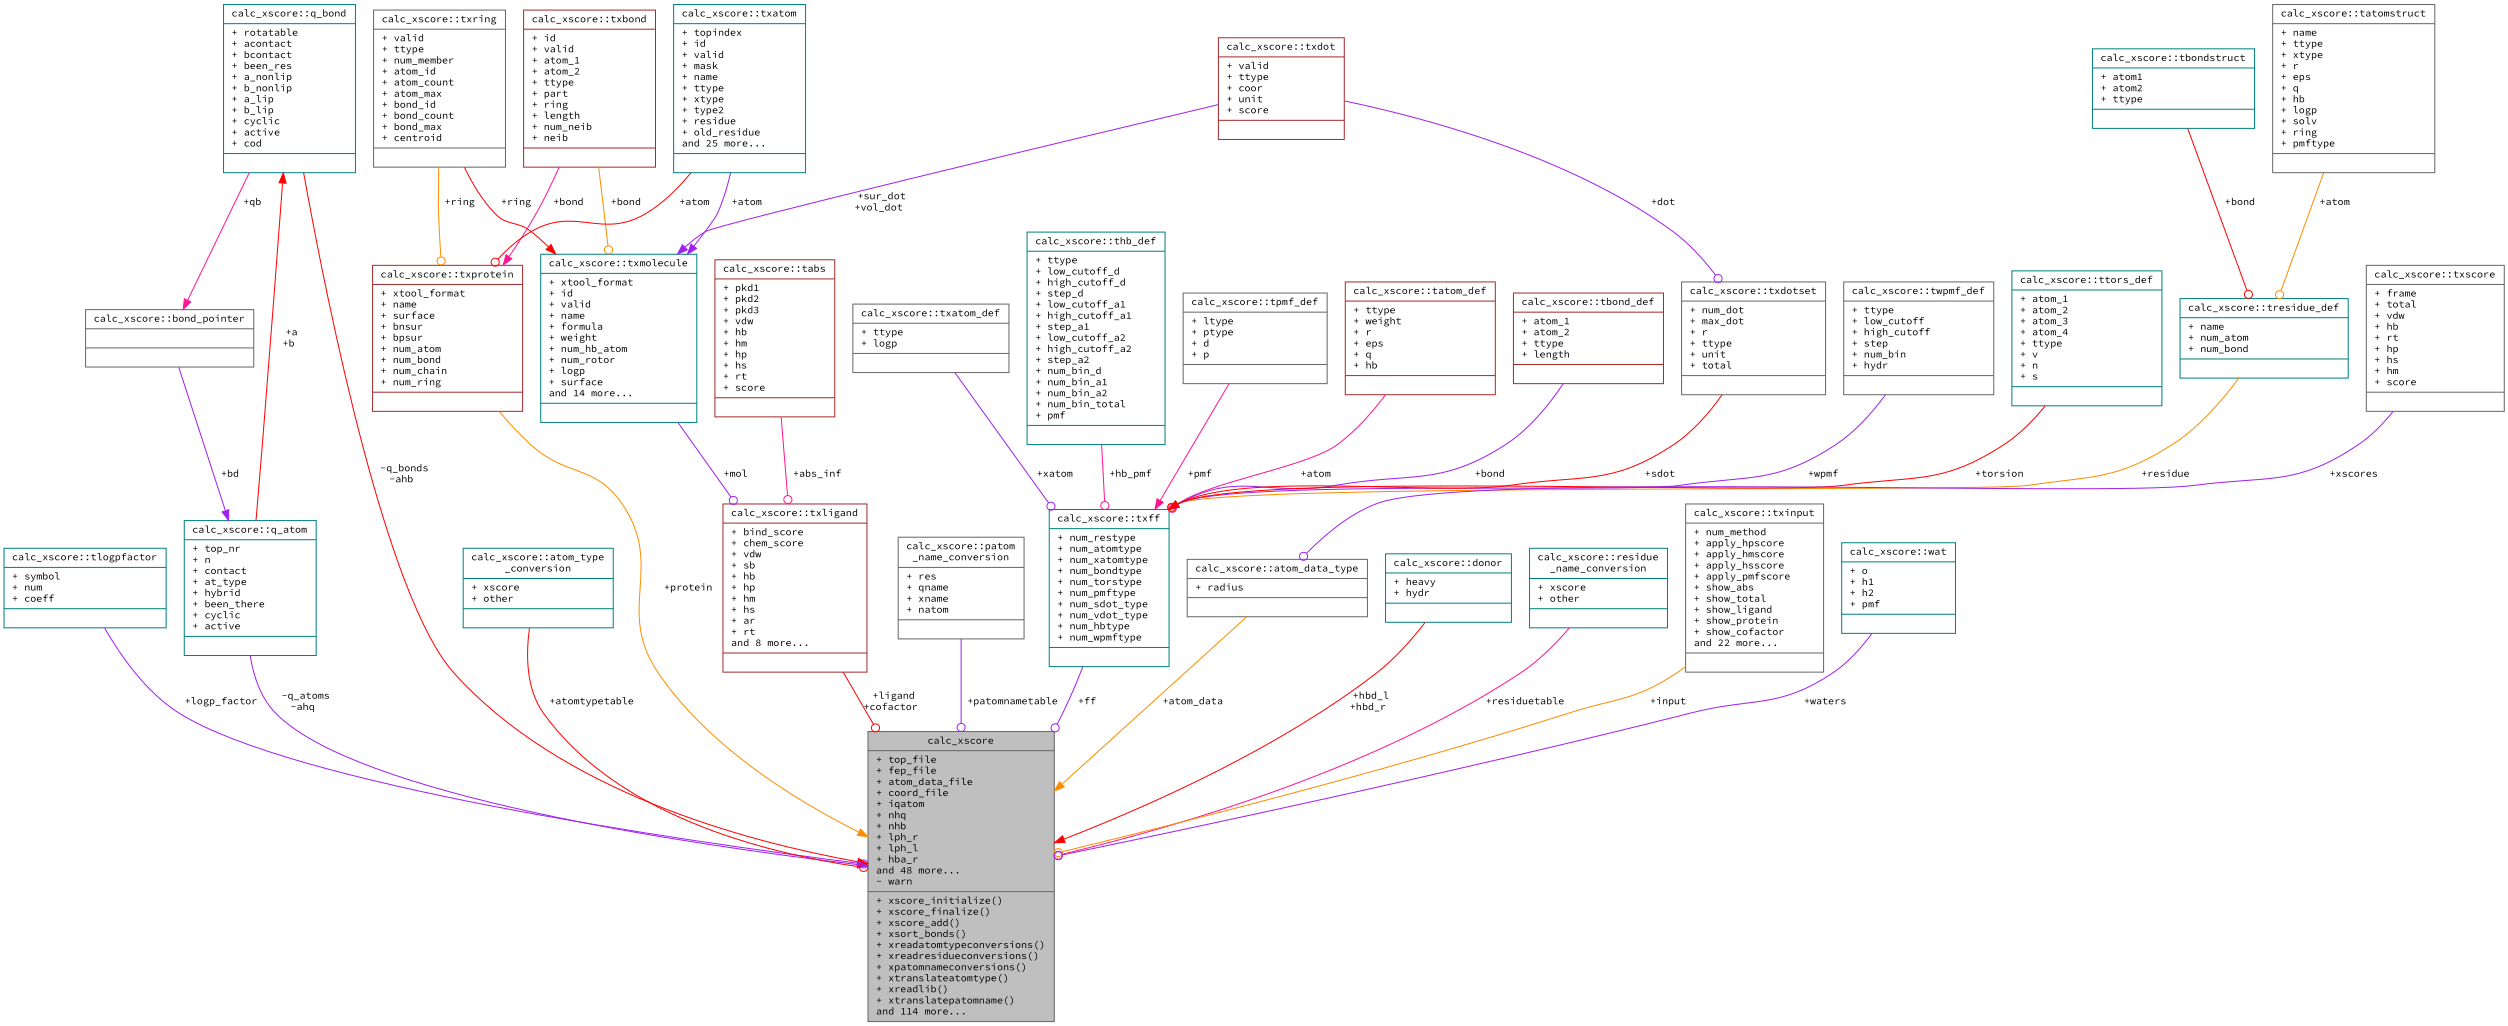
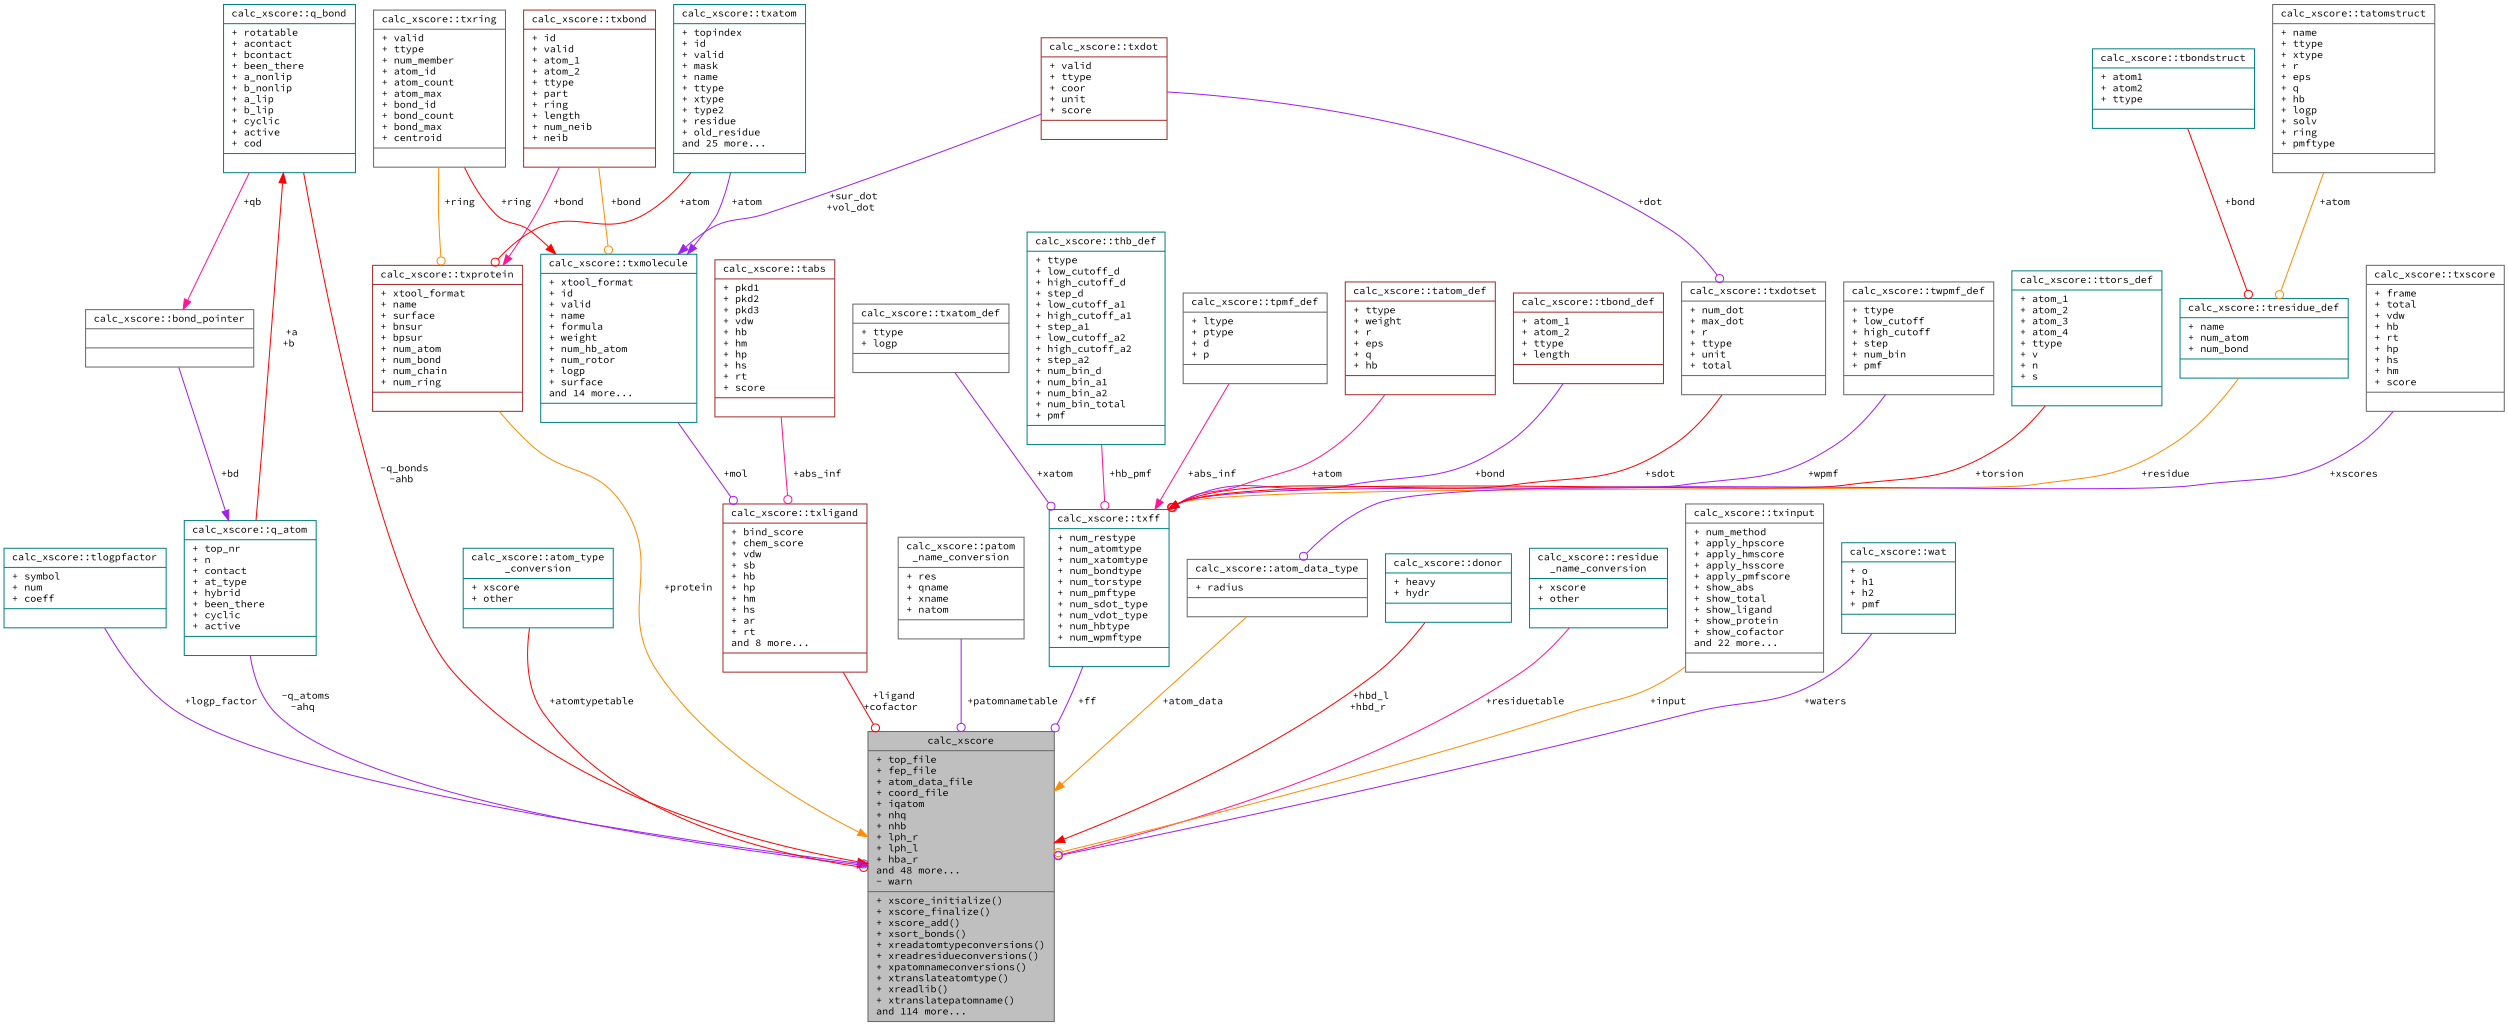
(262, 66) -> (268, 66)
(1870, 366) -> (1867, 366)
(1197, 474) -> (1209, 474)
